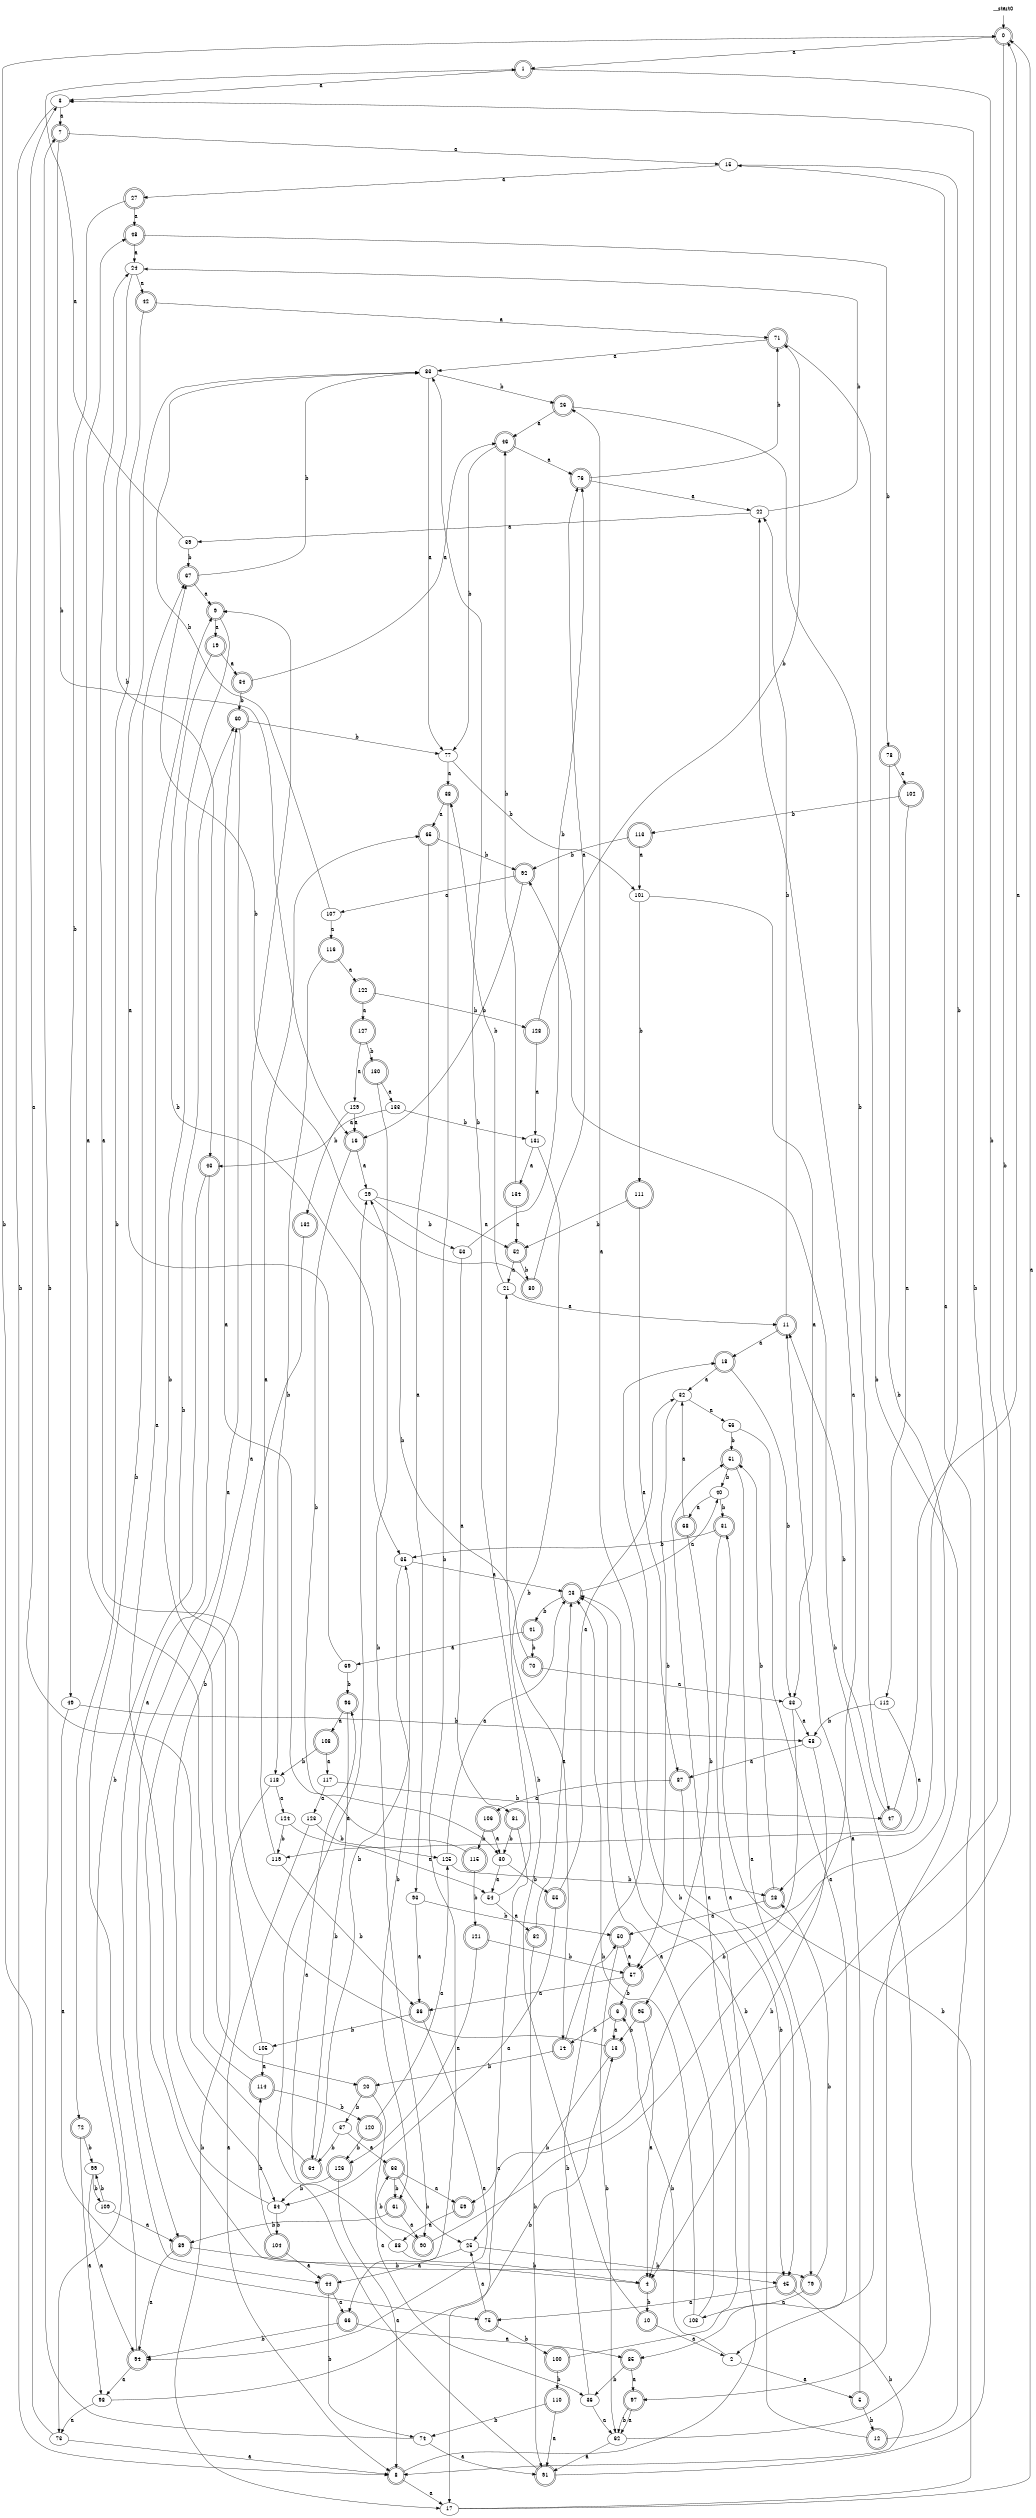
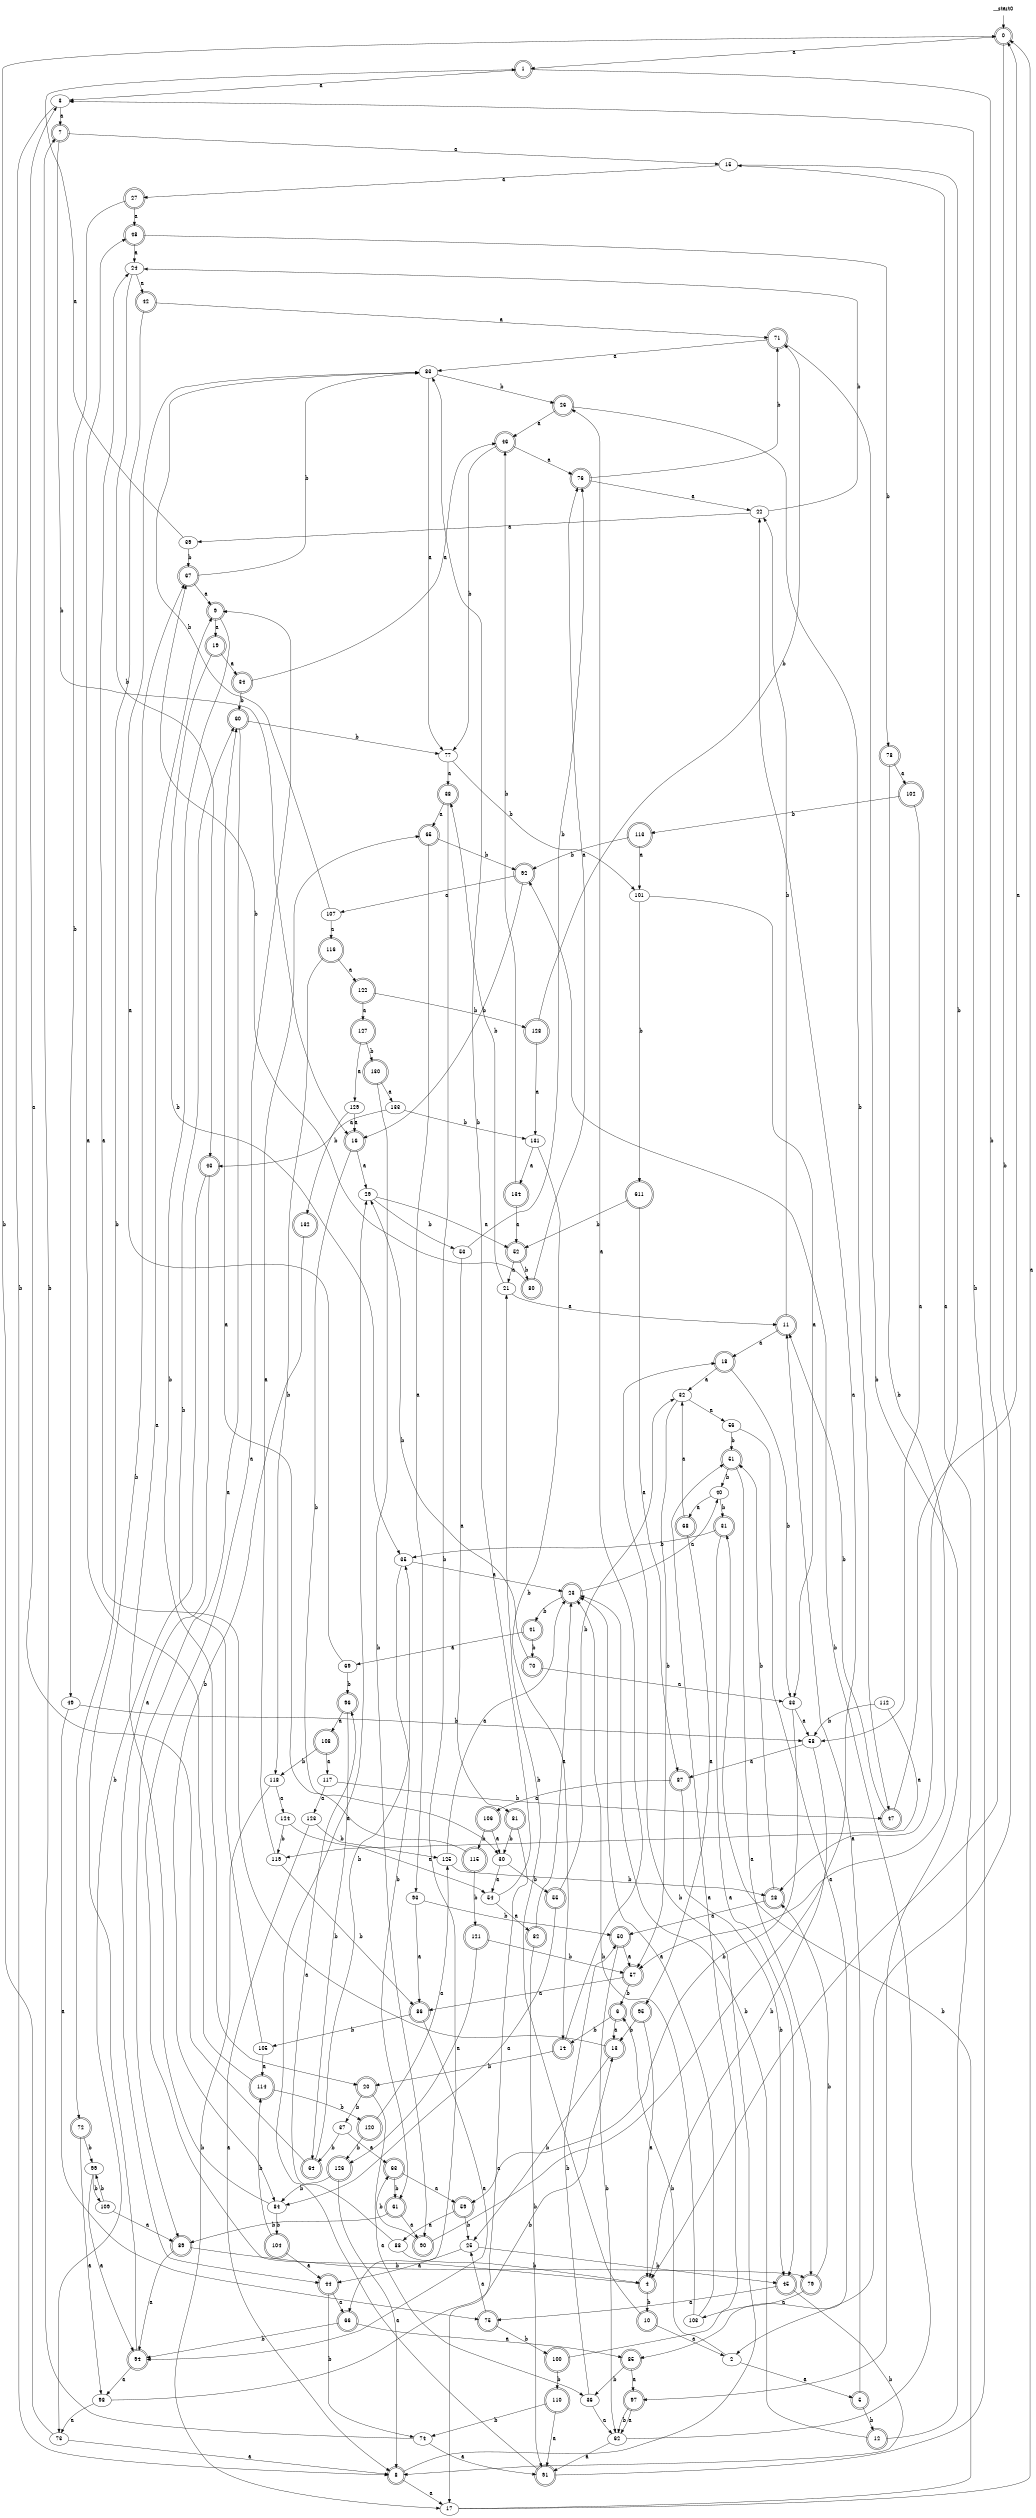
(639, 1195) -> (639, 1195)
(906, 1251) -> (919, 1301)
(586, 1630) -> (586, 1630)
(711, 1762) -> (711, 1762)
(424, 2214) -> (466, 2226)
